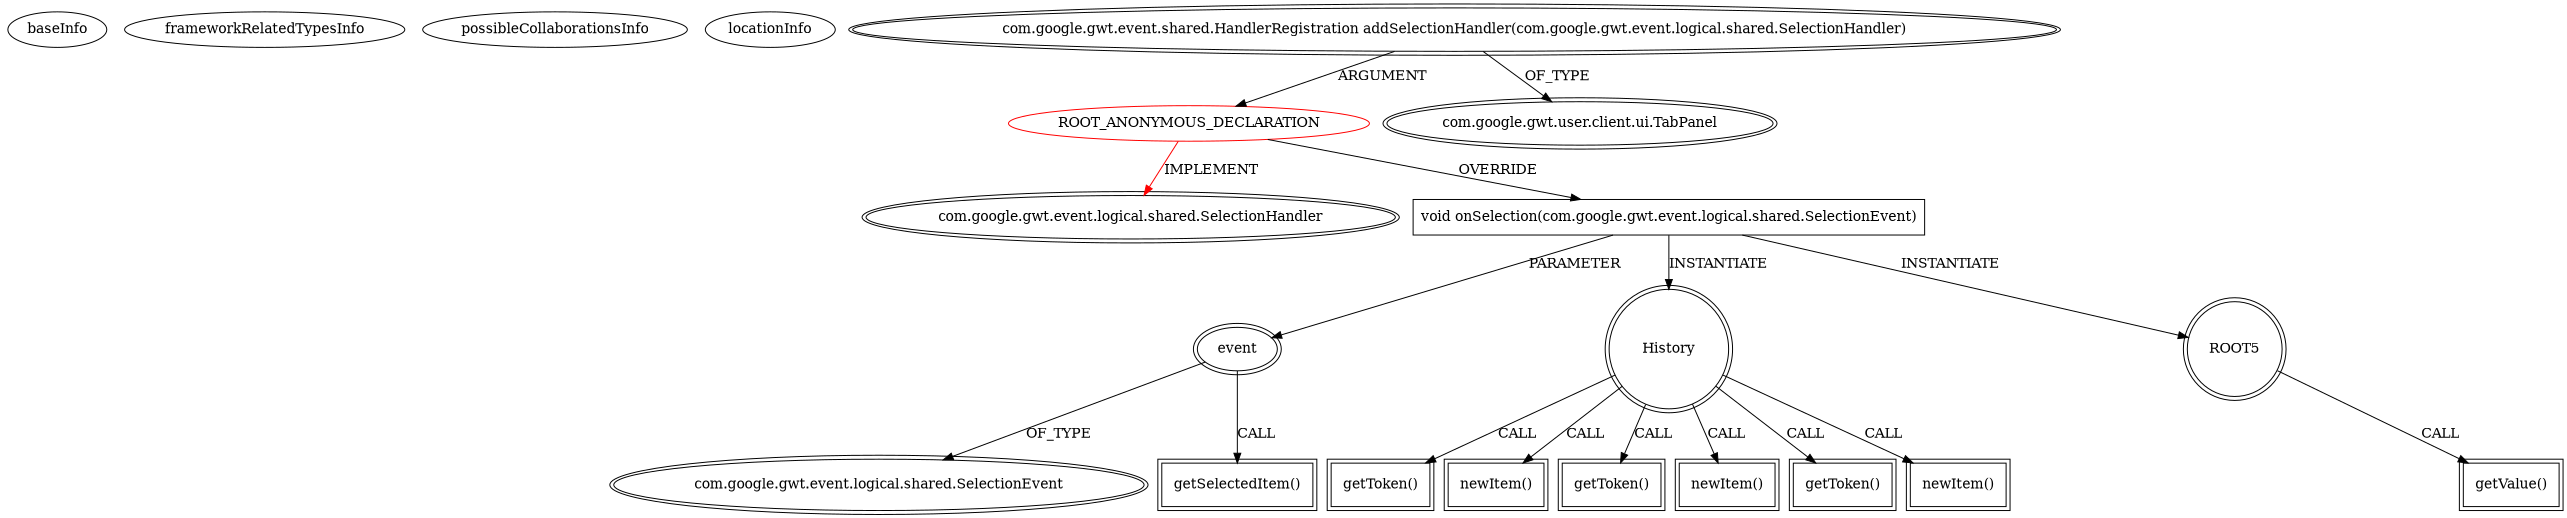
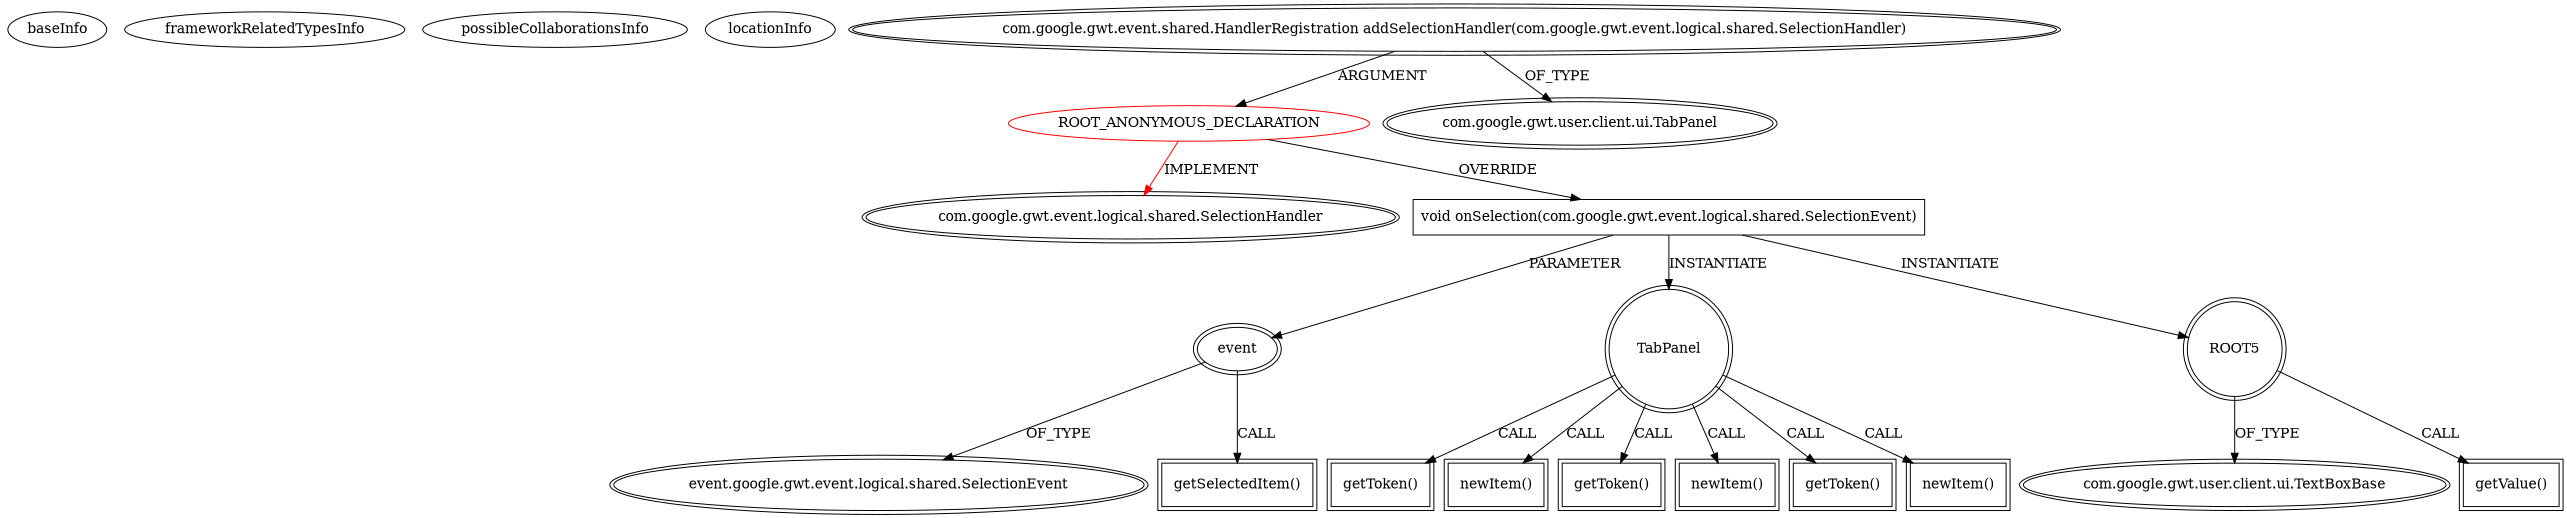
(1669, 349) -> (1669, 349)
(879, 485) -> (879, 485)
none -> (2235, 485)
